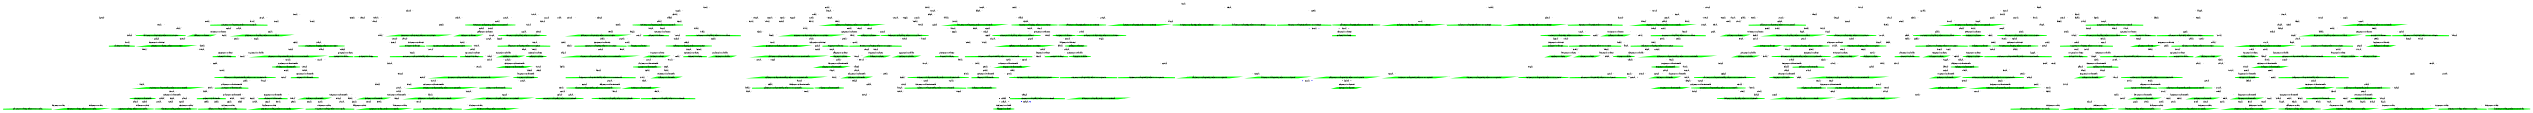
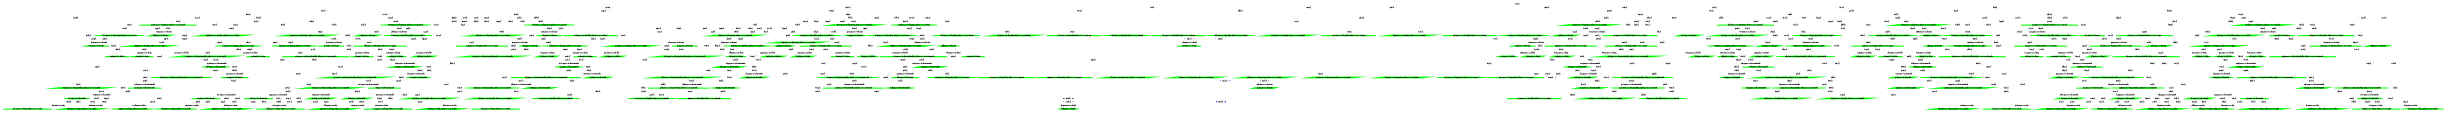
(811, 39) -> none
